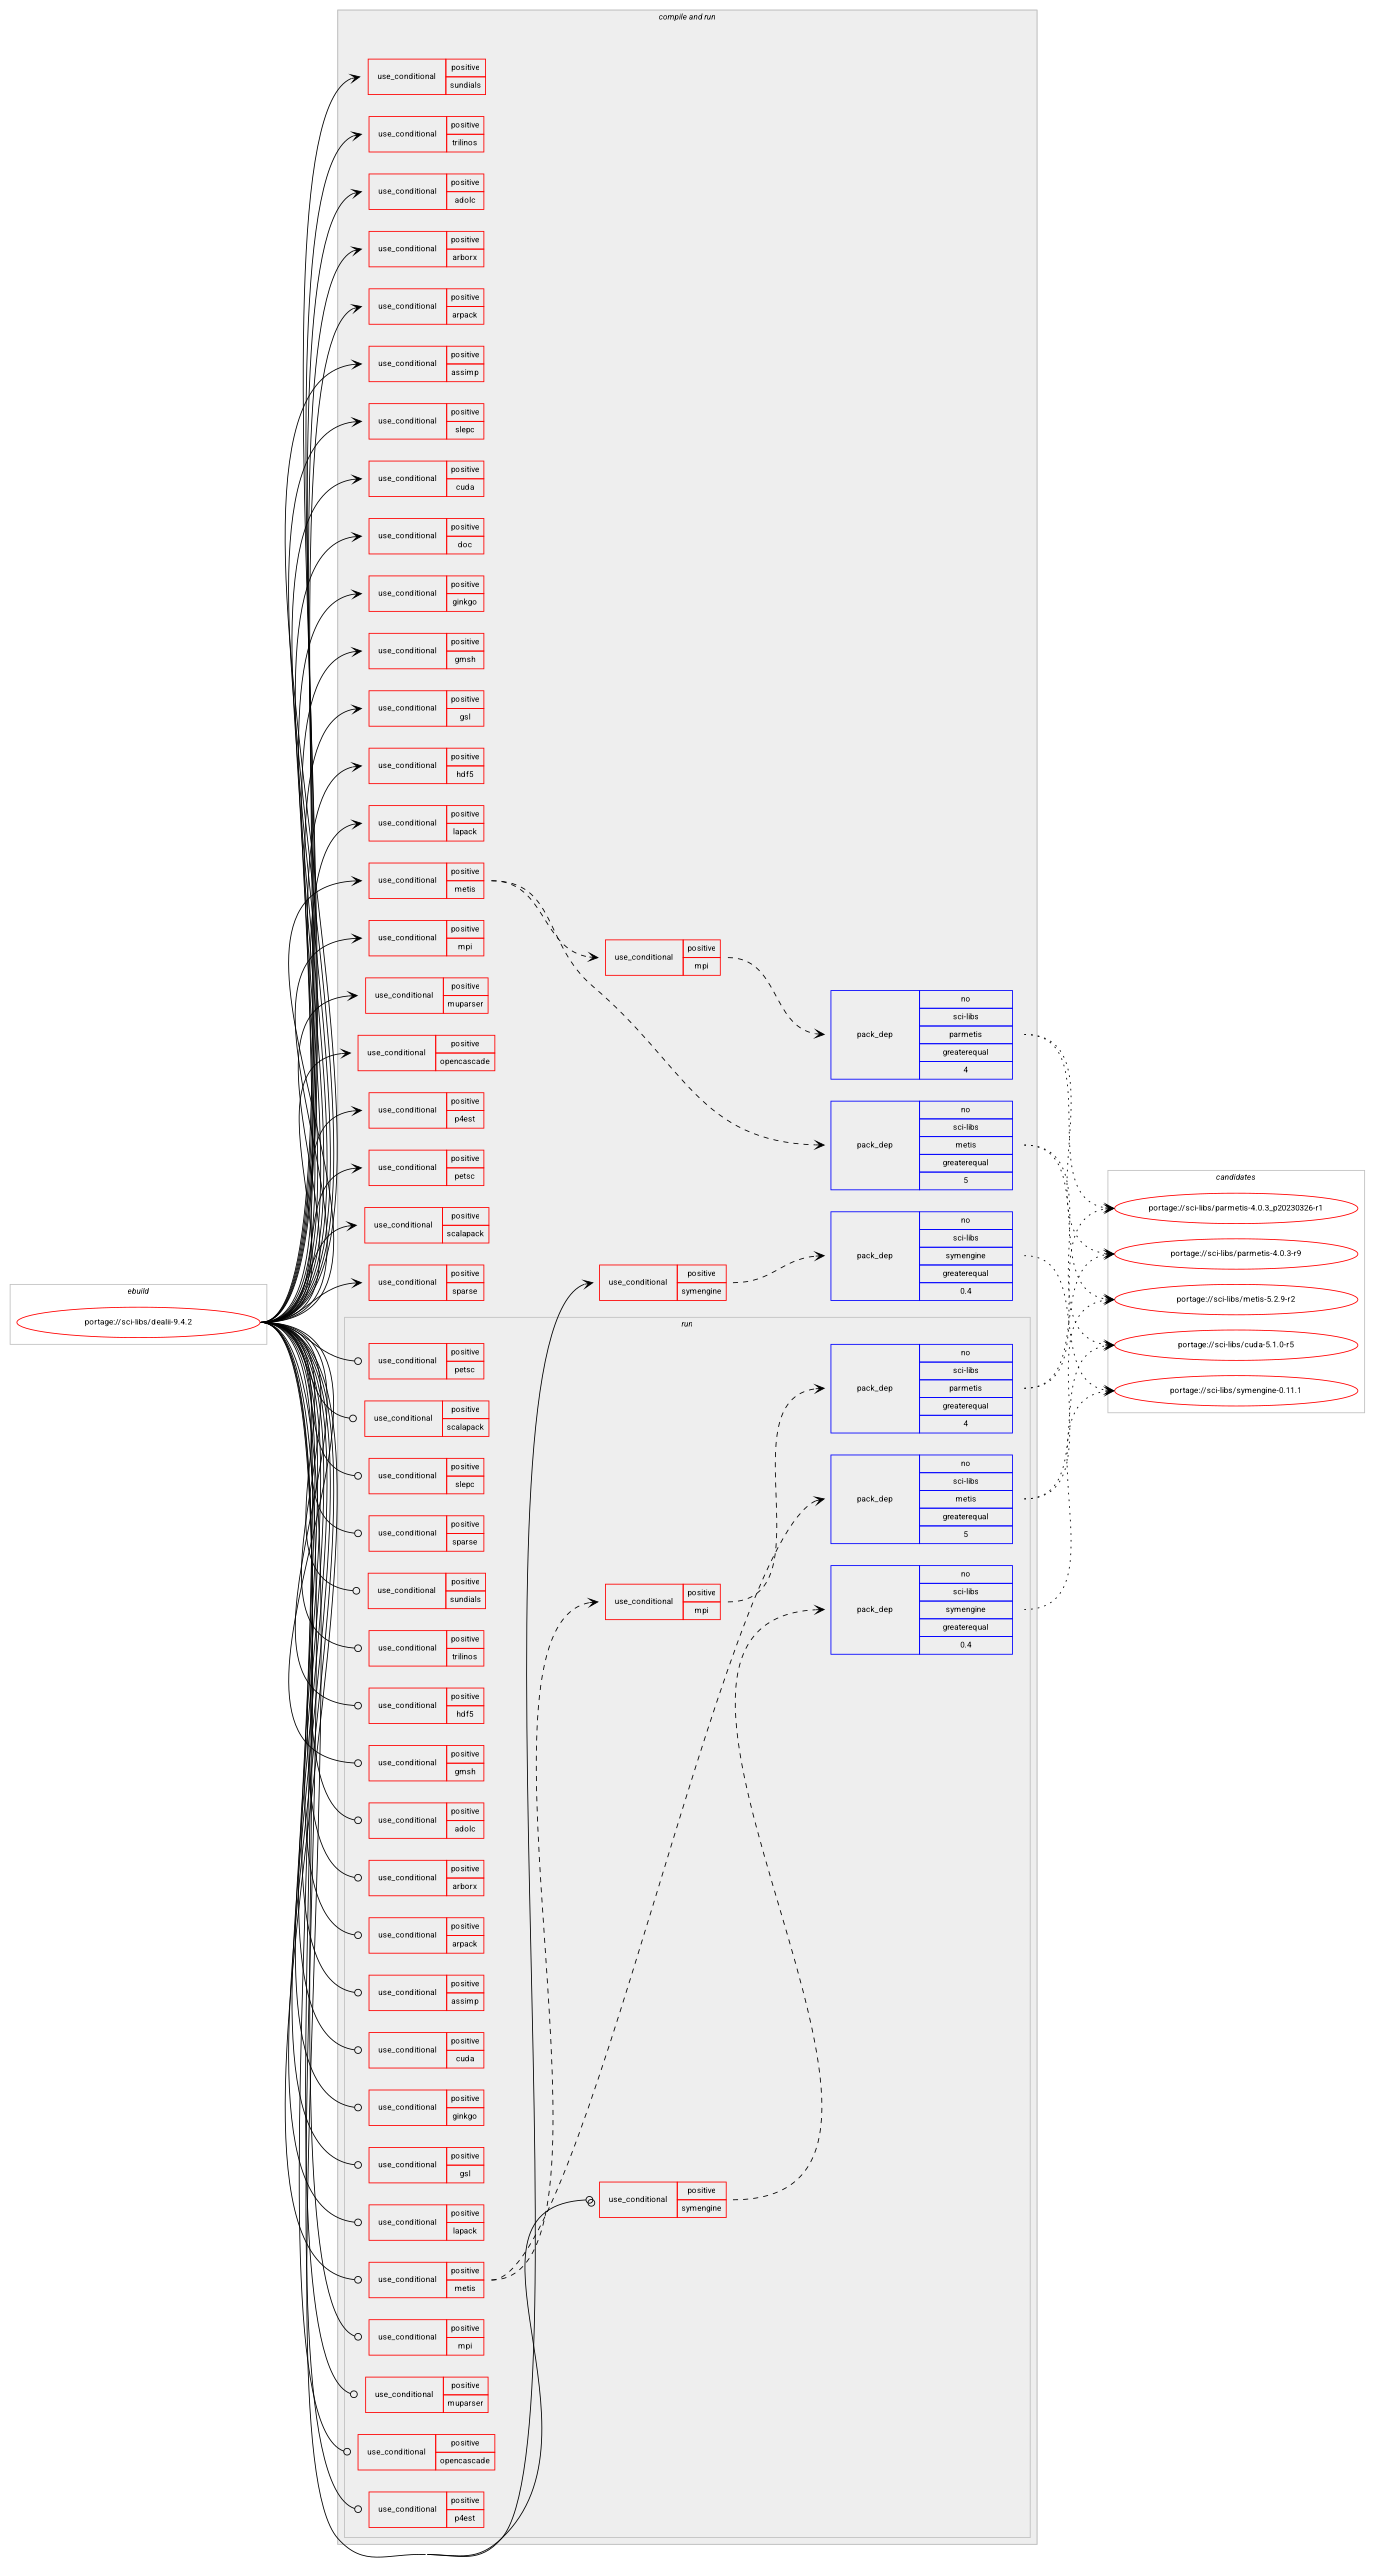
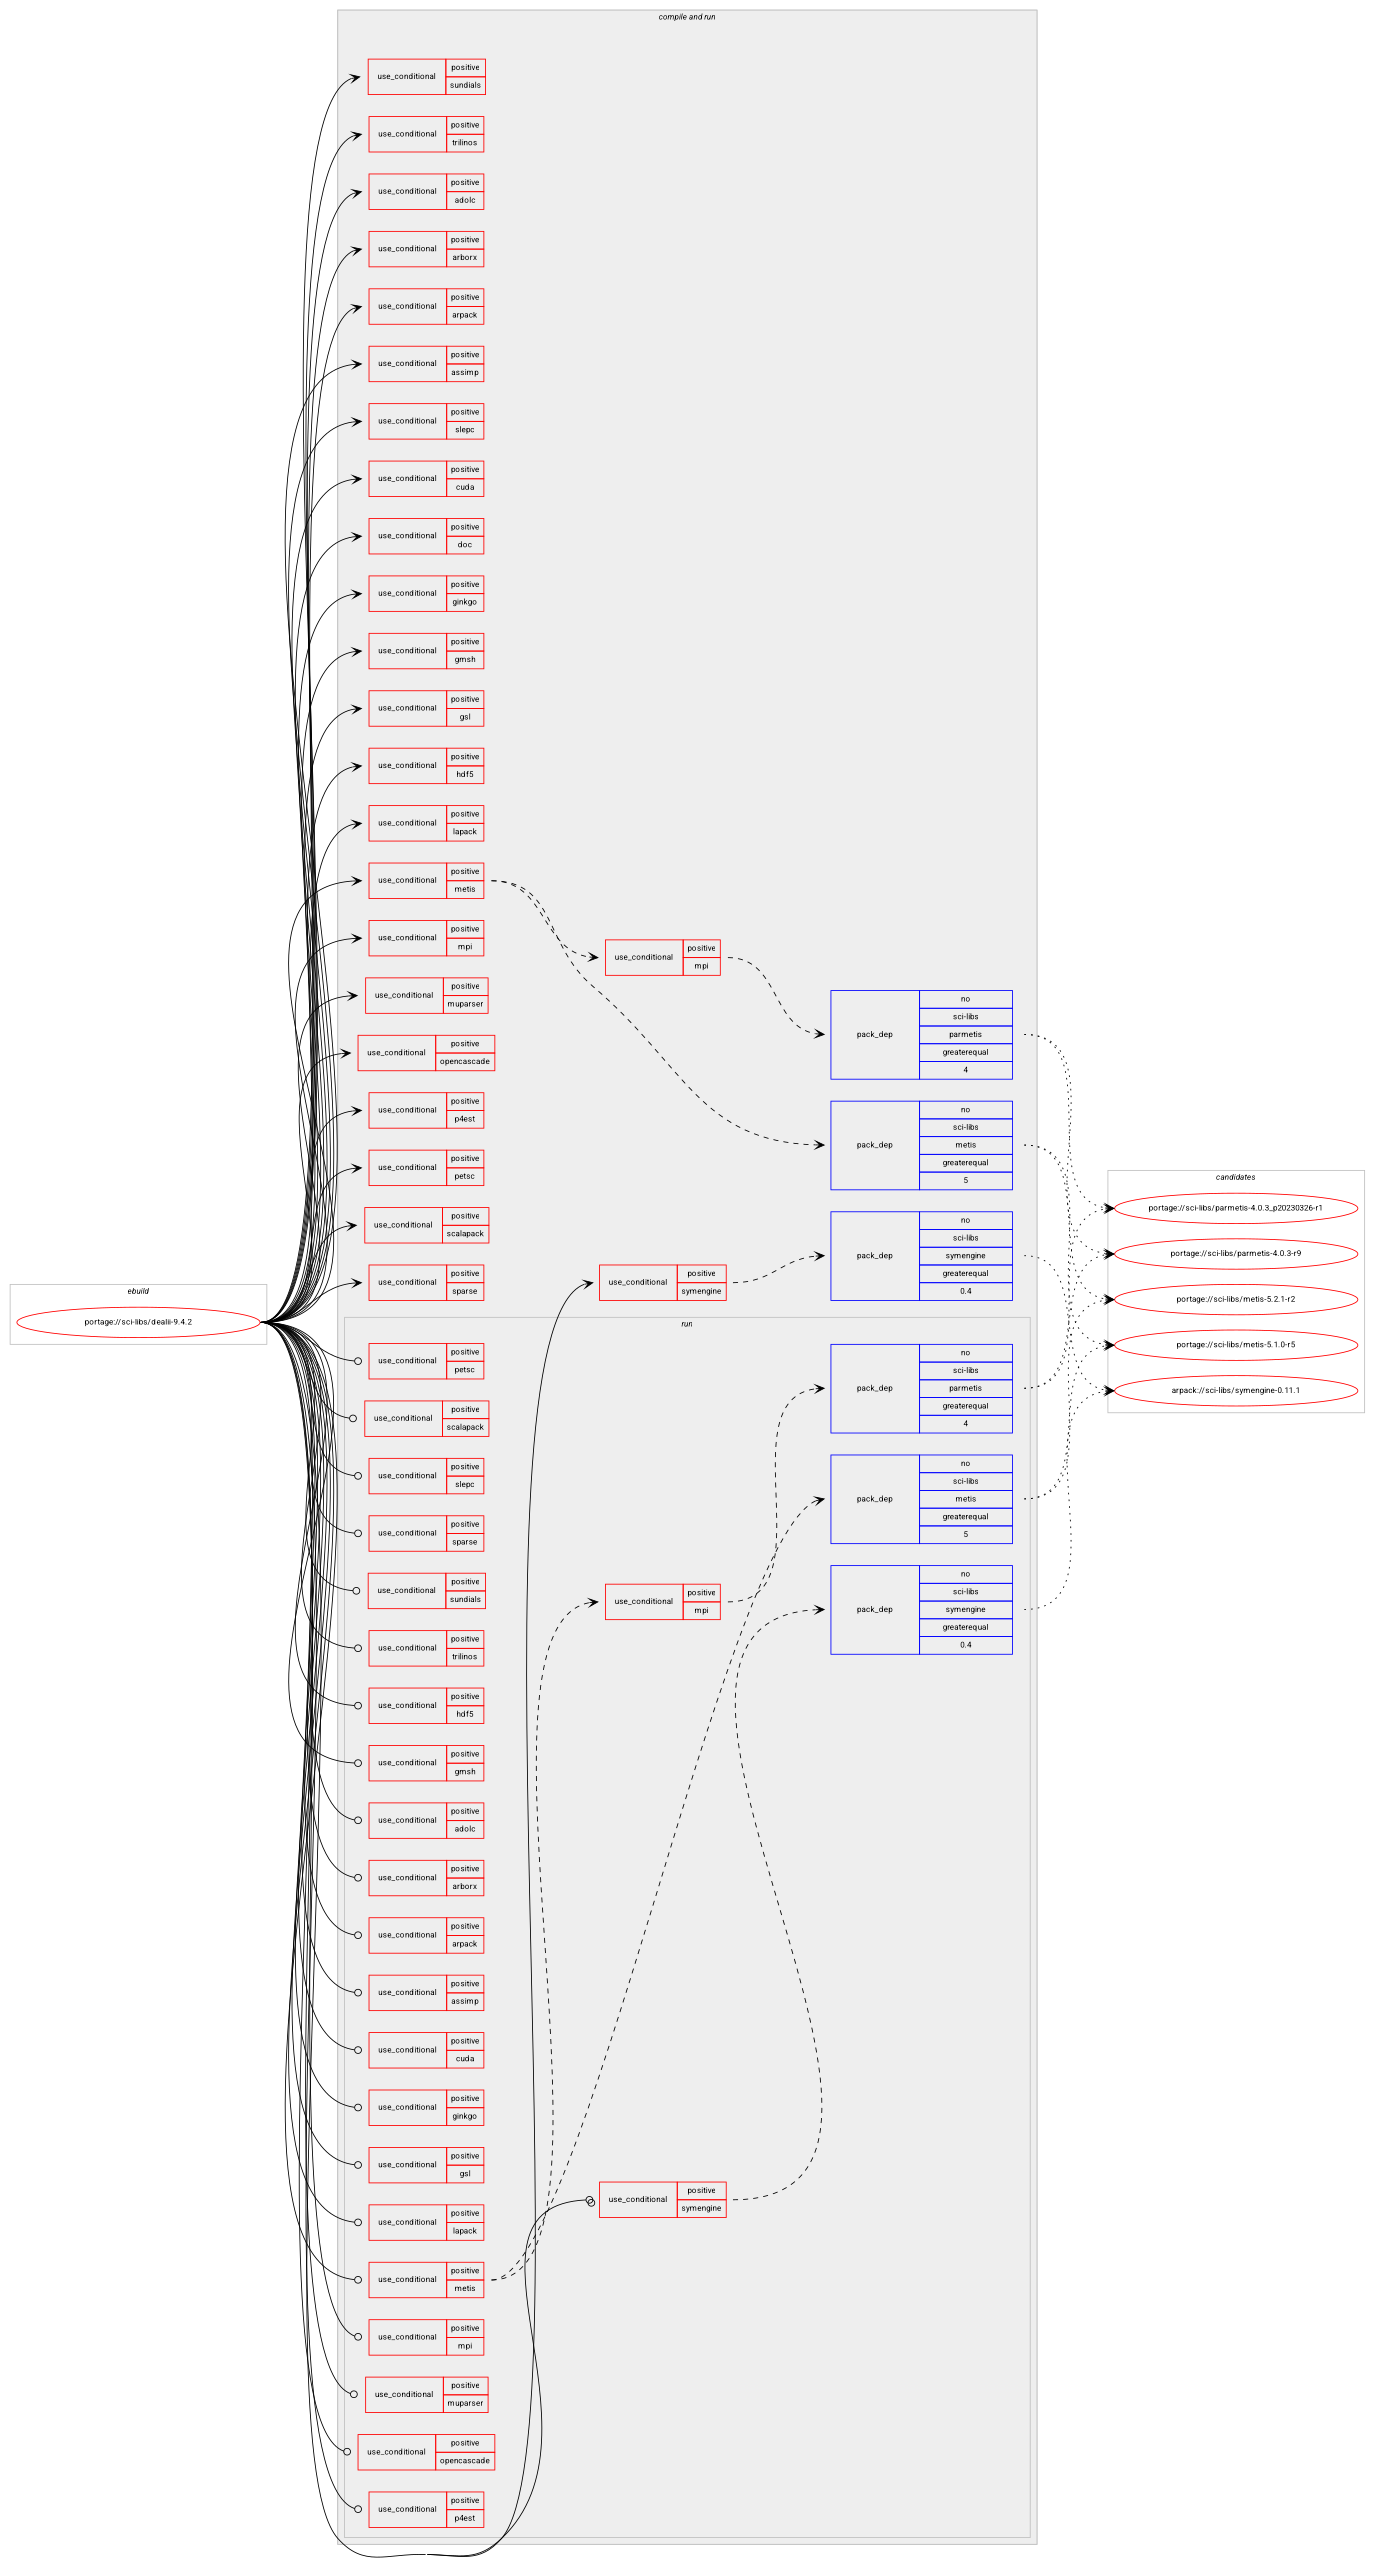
(1236, 1300) -> (1236, 1300)
(1236, 1345) -> (1236, 1345)
(1236, 1391) -> (1236, 1391)
